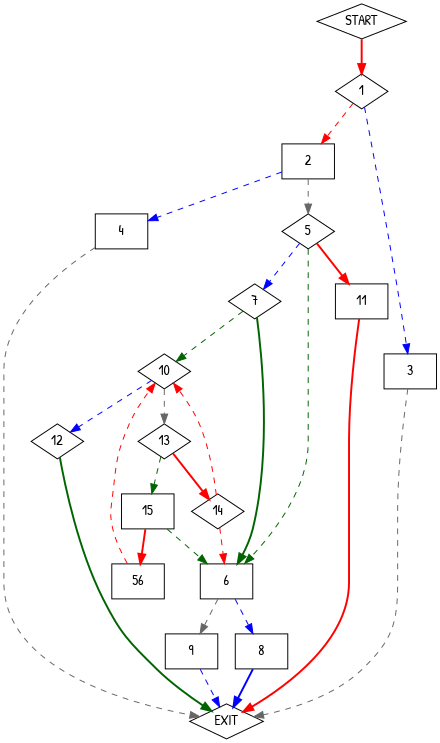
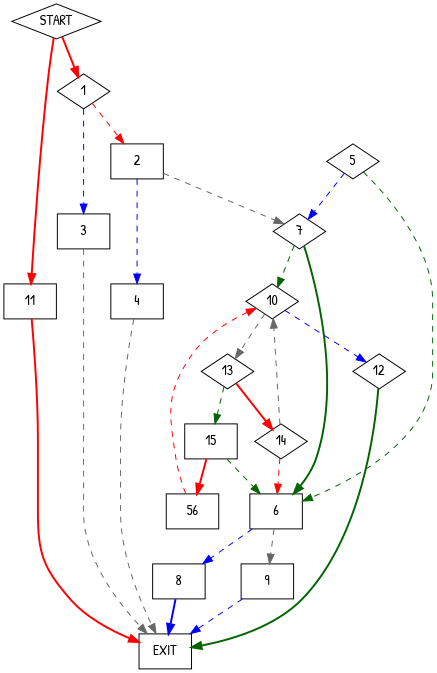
(308, 192) -> (219, 197)
(330, 260) -> (40, 156)
(205, 440) -> (277, 376)
(227, 721) -> (165, 651)
